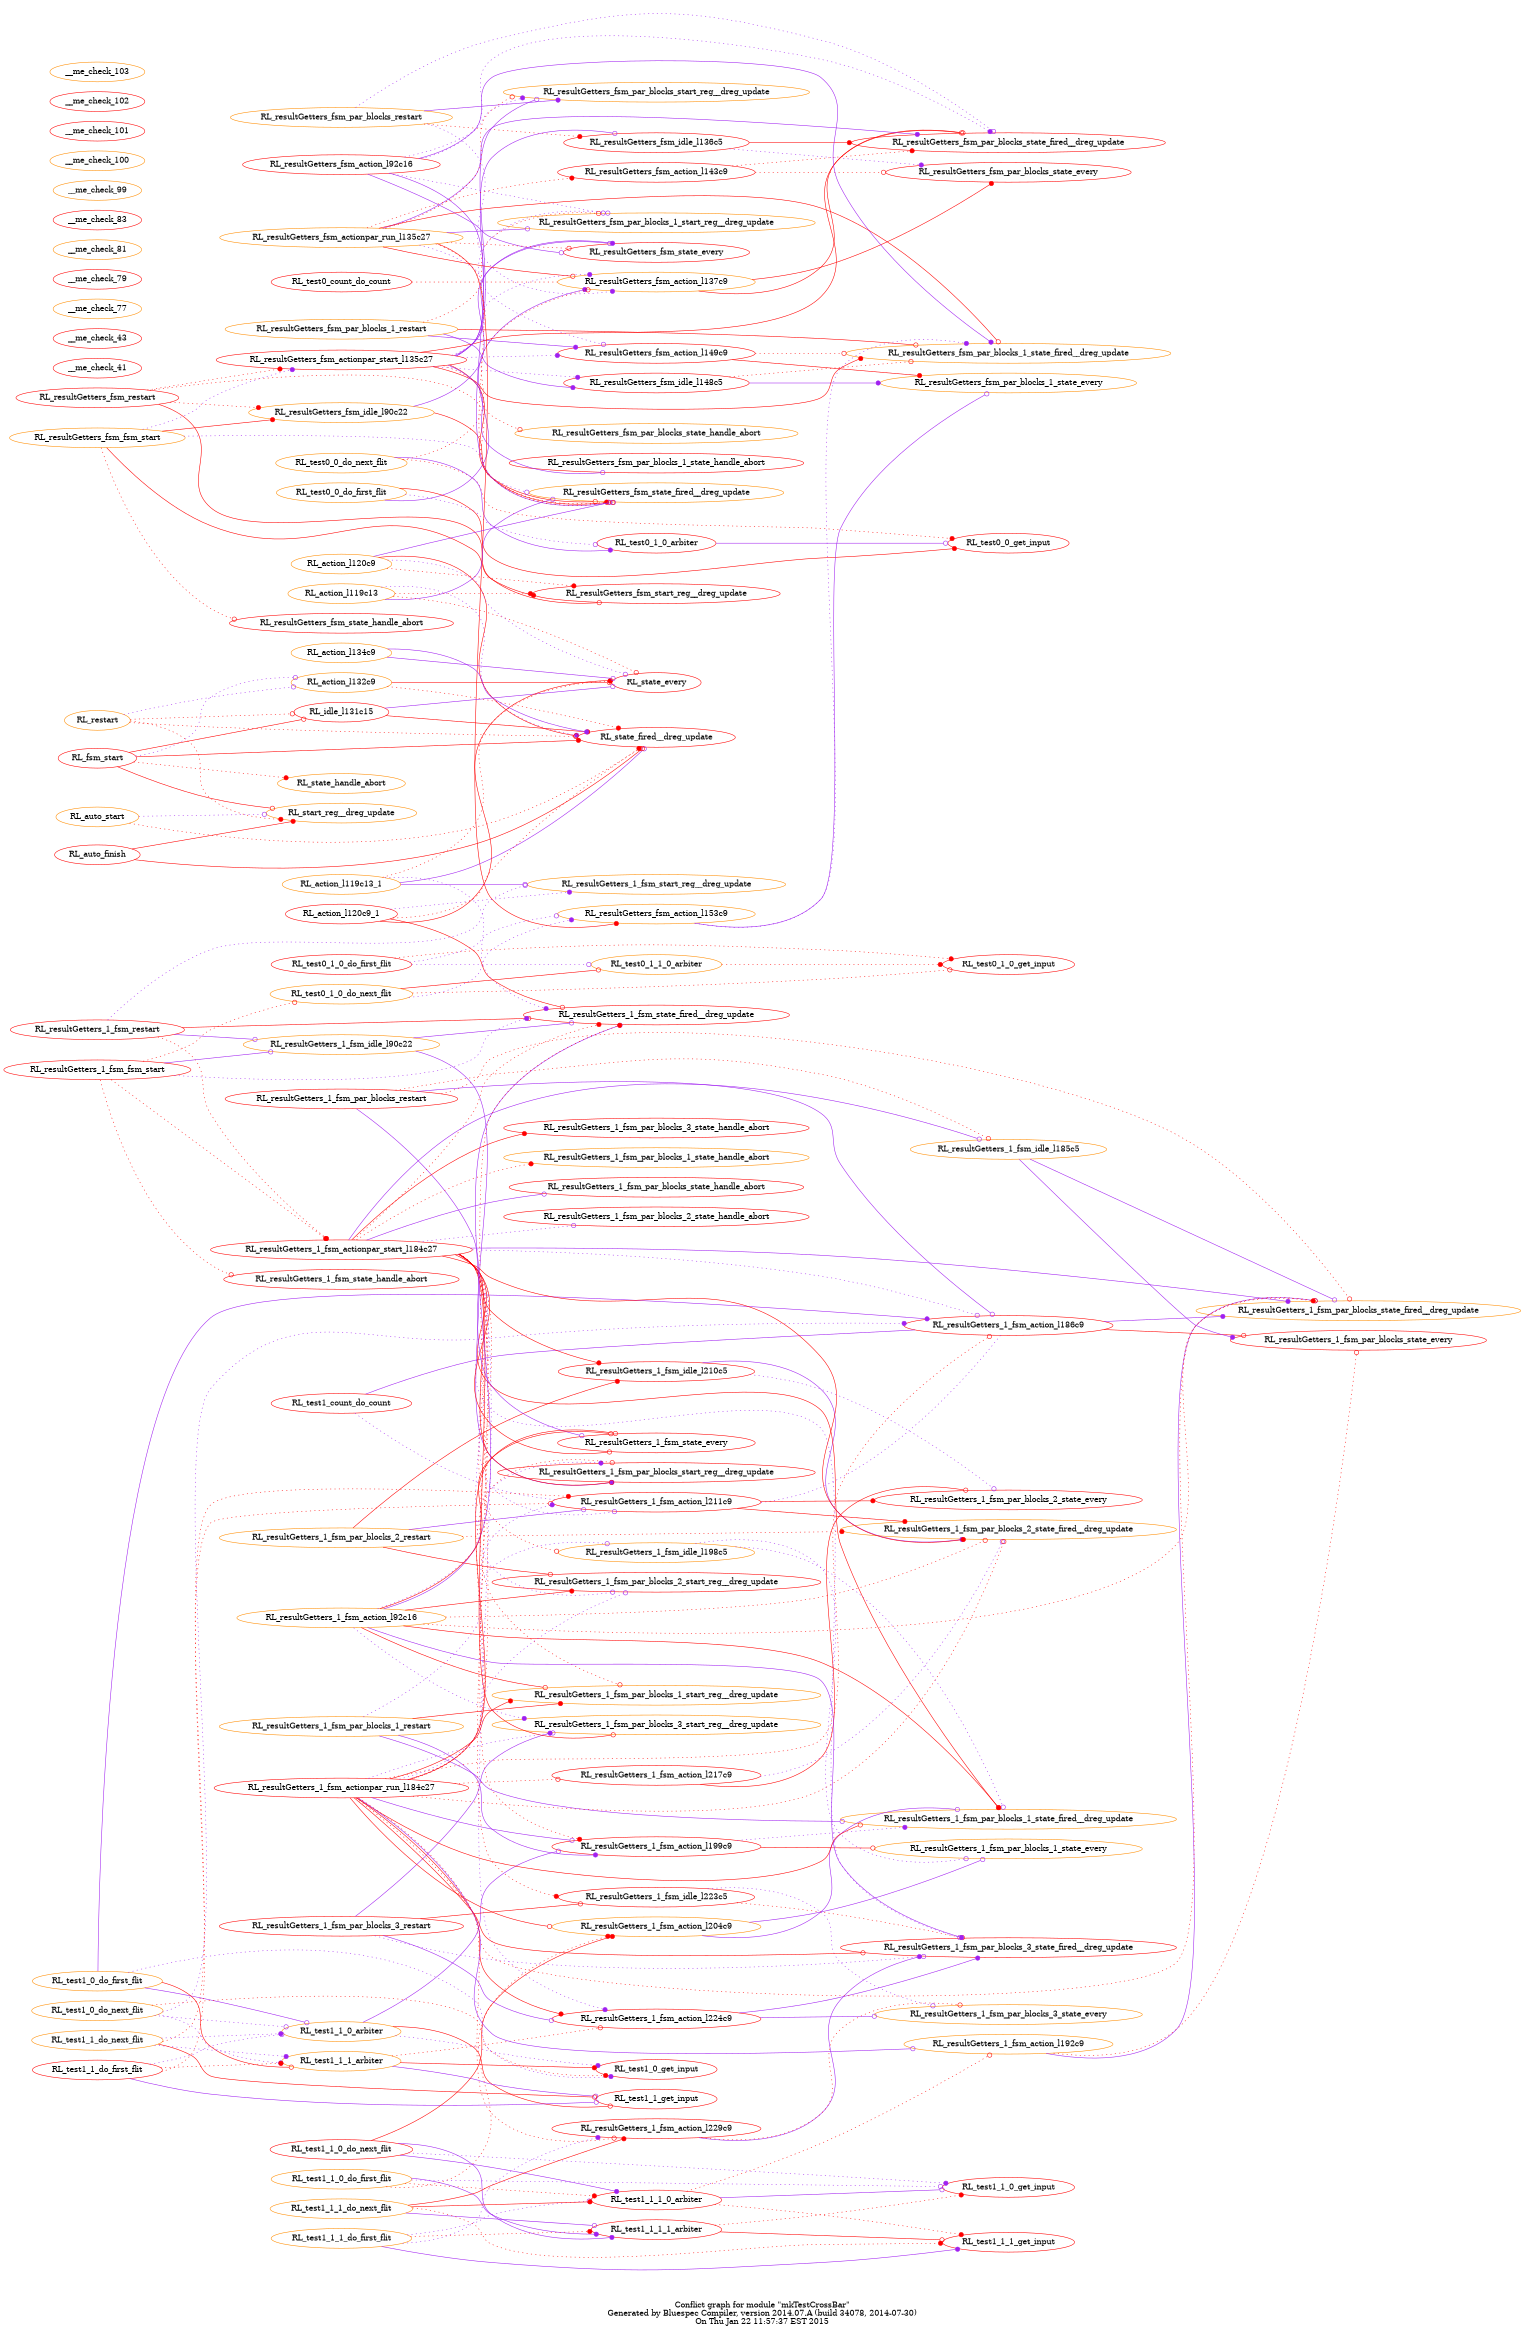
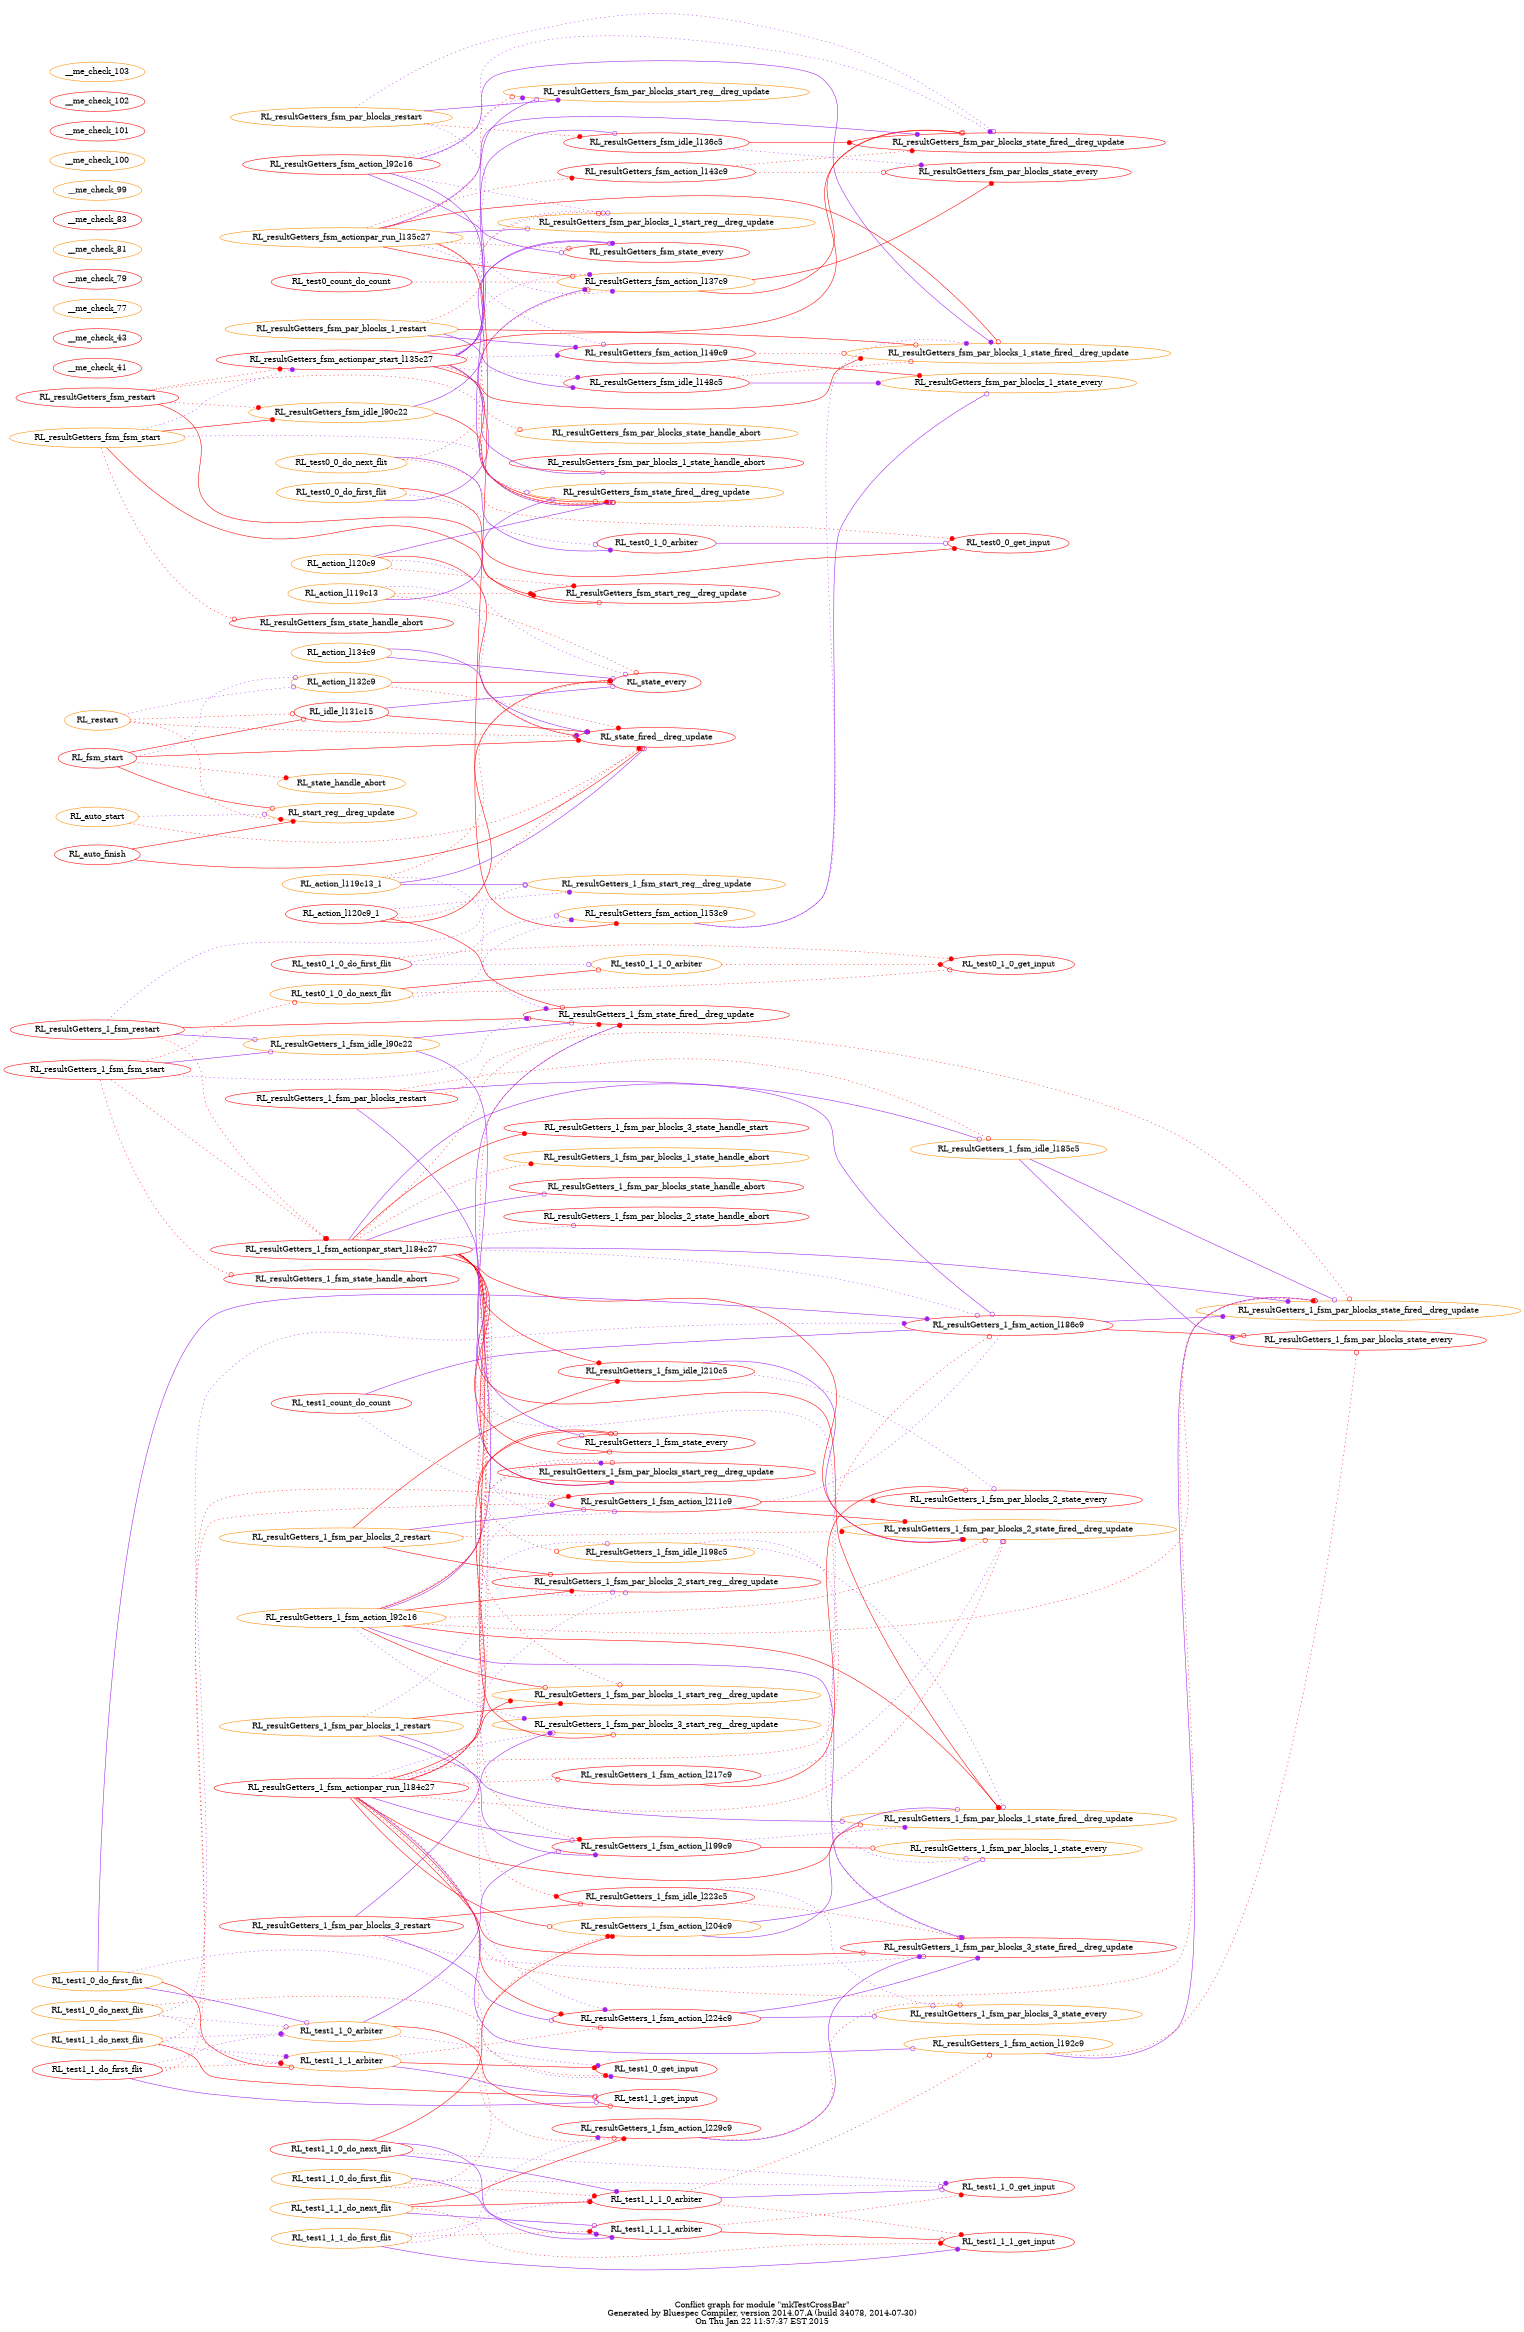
(656, 1128) -> (656, 1128)
